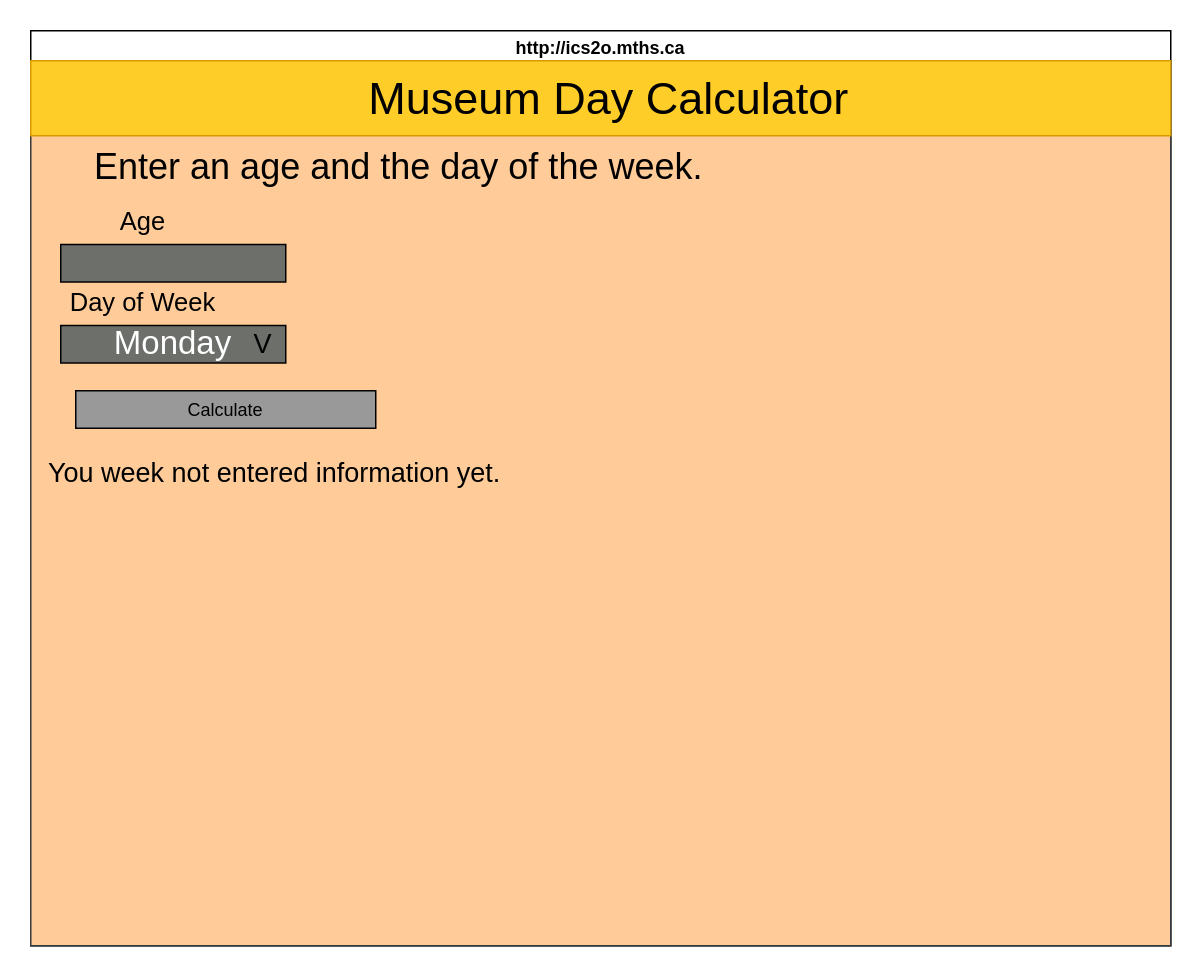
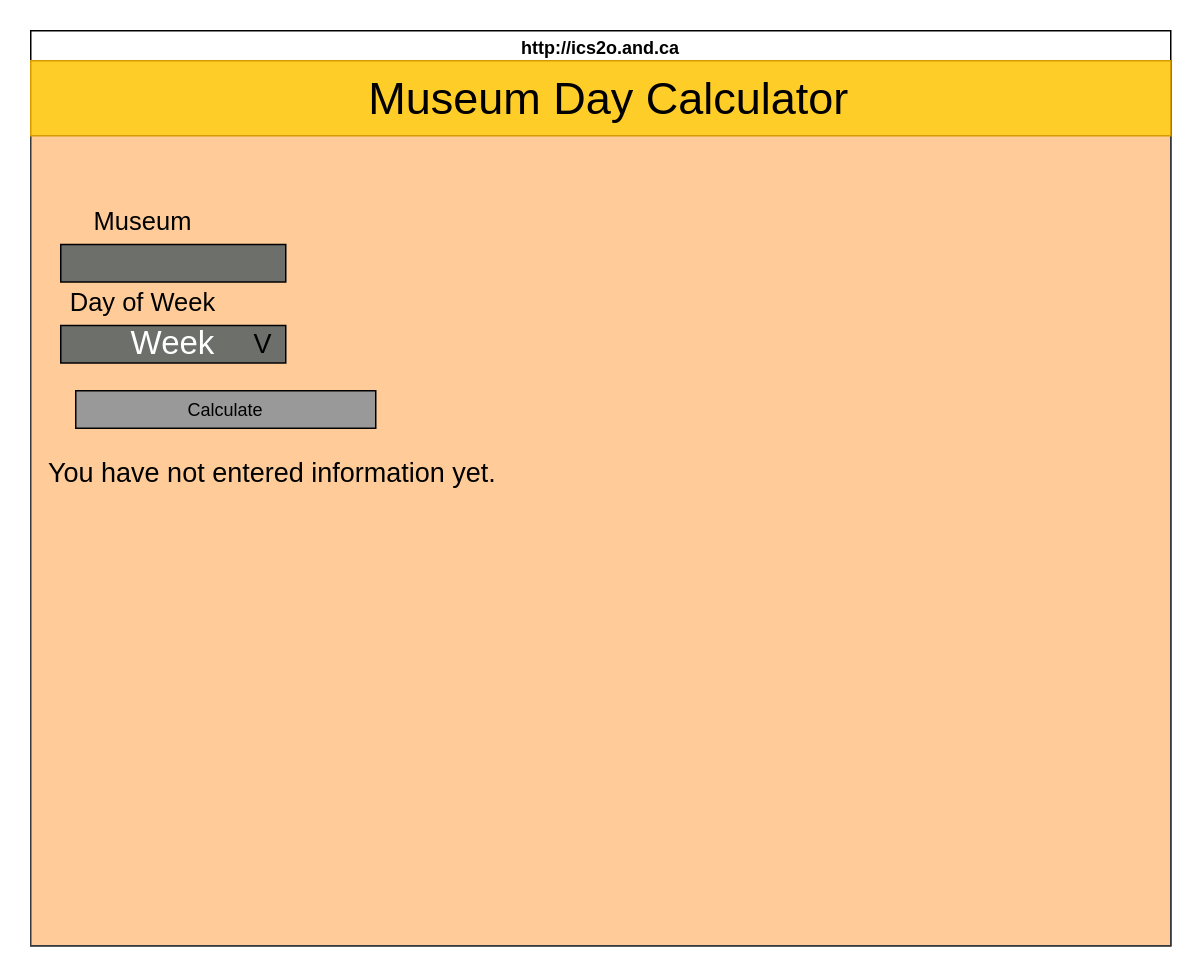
(601, 49) -> (601, 49)
(398, 166) -> none
(143, 223) -> (143, 223)
(173, 344) -> (173, 344)
(300, 473) -> (300, 473)
